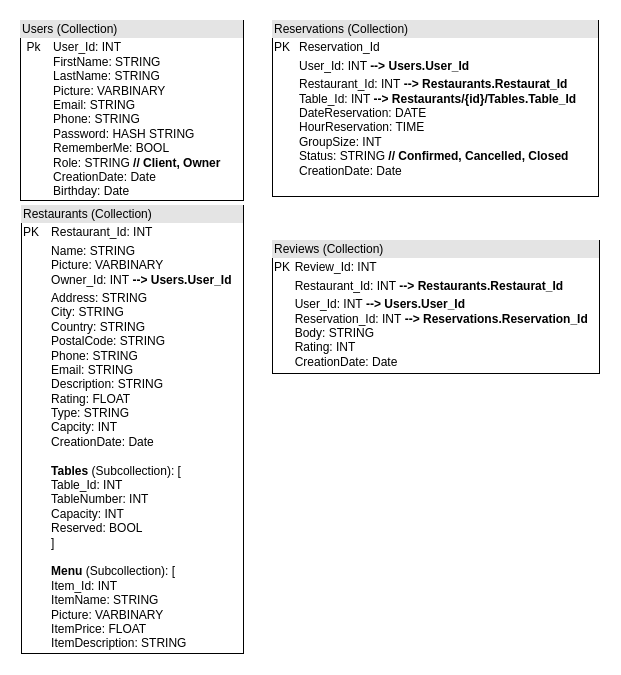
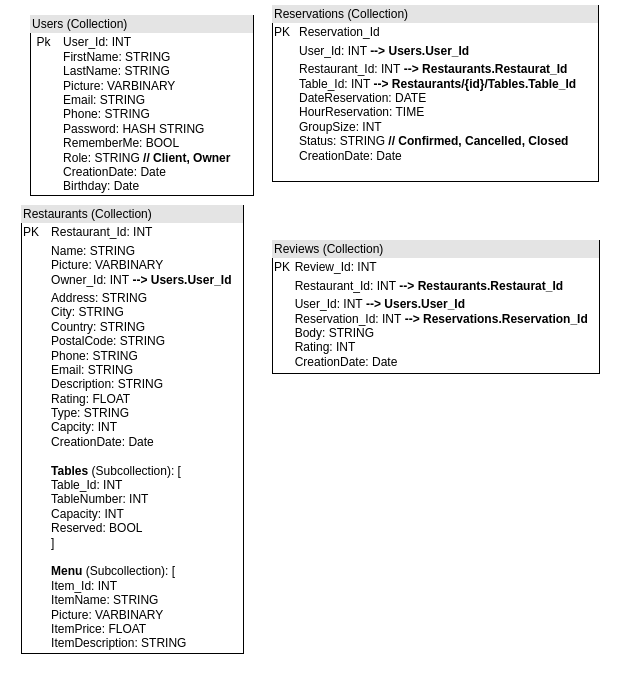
(436, 109) -> (436, 94)
(132, 111) -> (142, 106)
